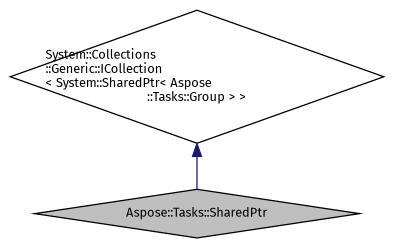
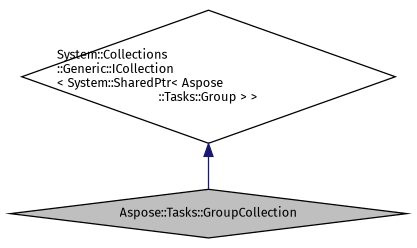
(197, 214) -> (209, 214)
